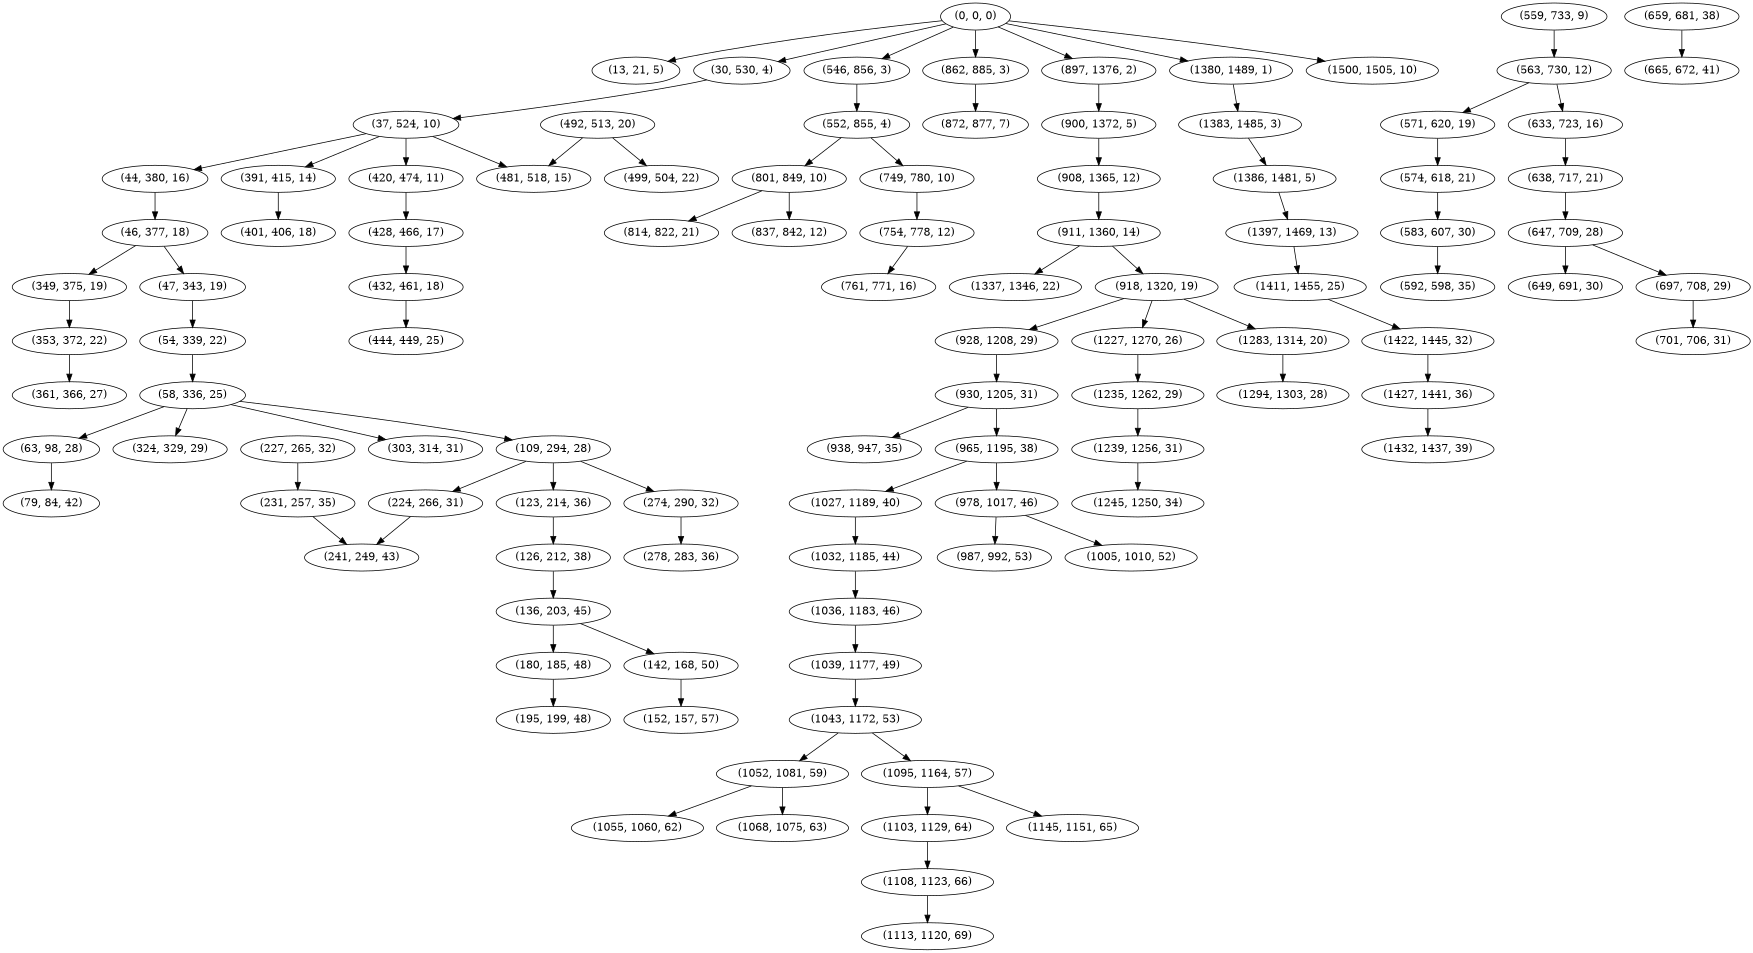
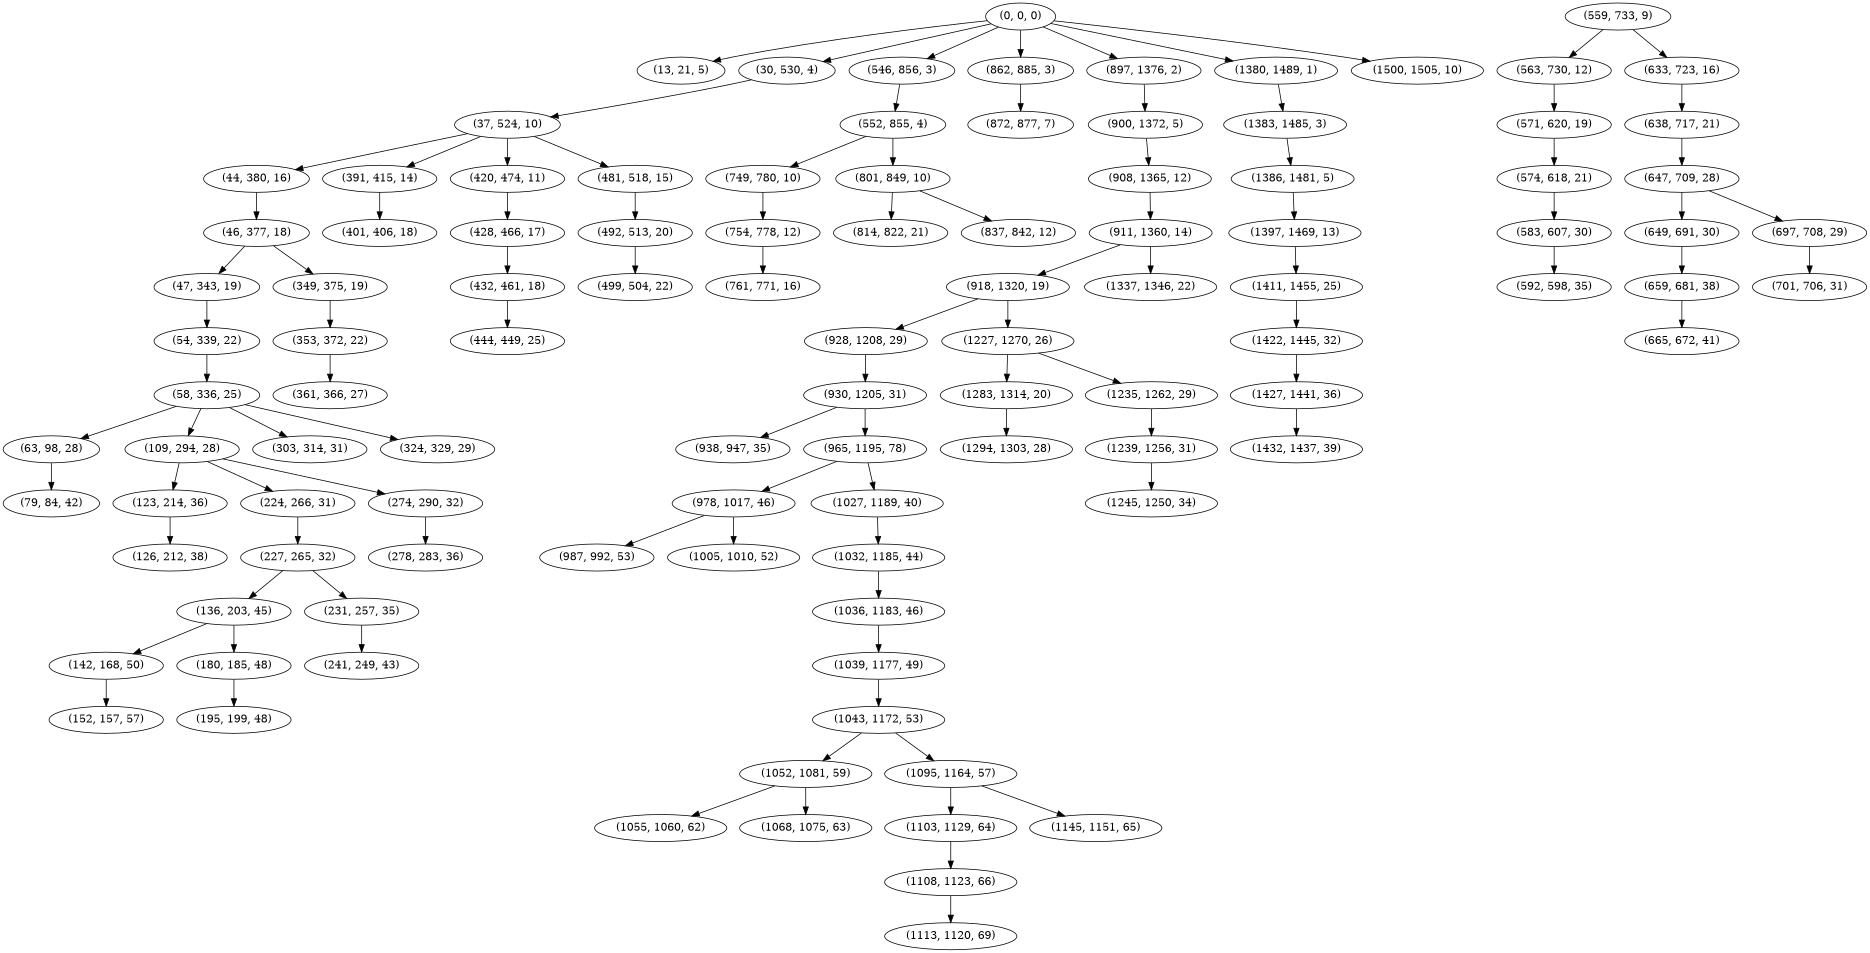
(1559, 94) -> (1647, 41)
(569, 149) -> (635, 202)
none -> (1682, 256)
(1216, 313) -> (1007, 364)
(997, 449) -> (865, 449)
(397, 528) -> (298, 527)
(553, 581) -> (269, 582)
